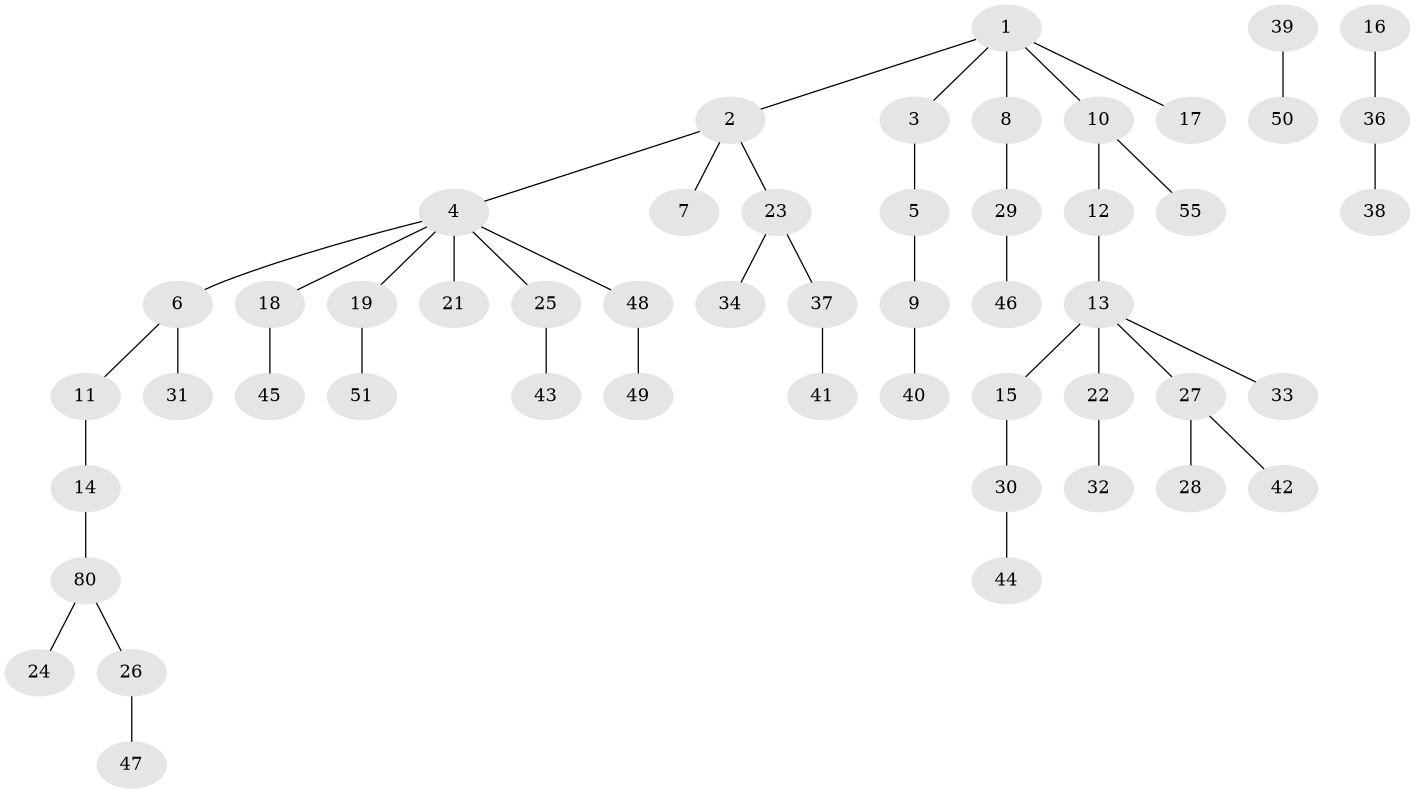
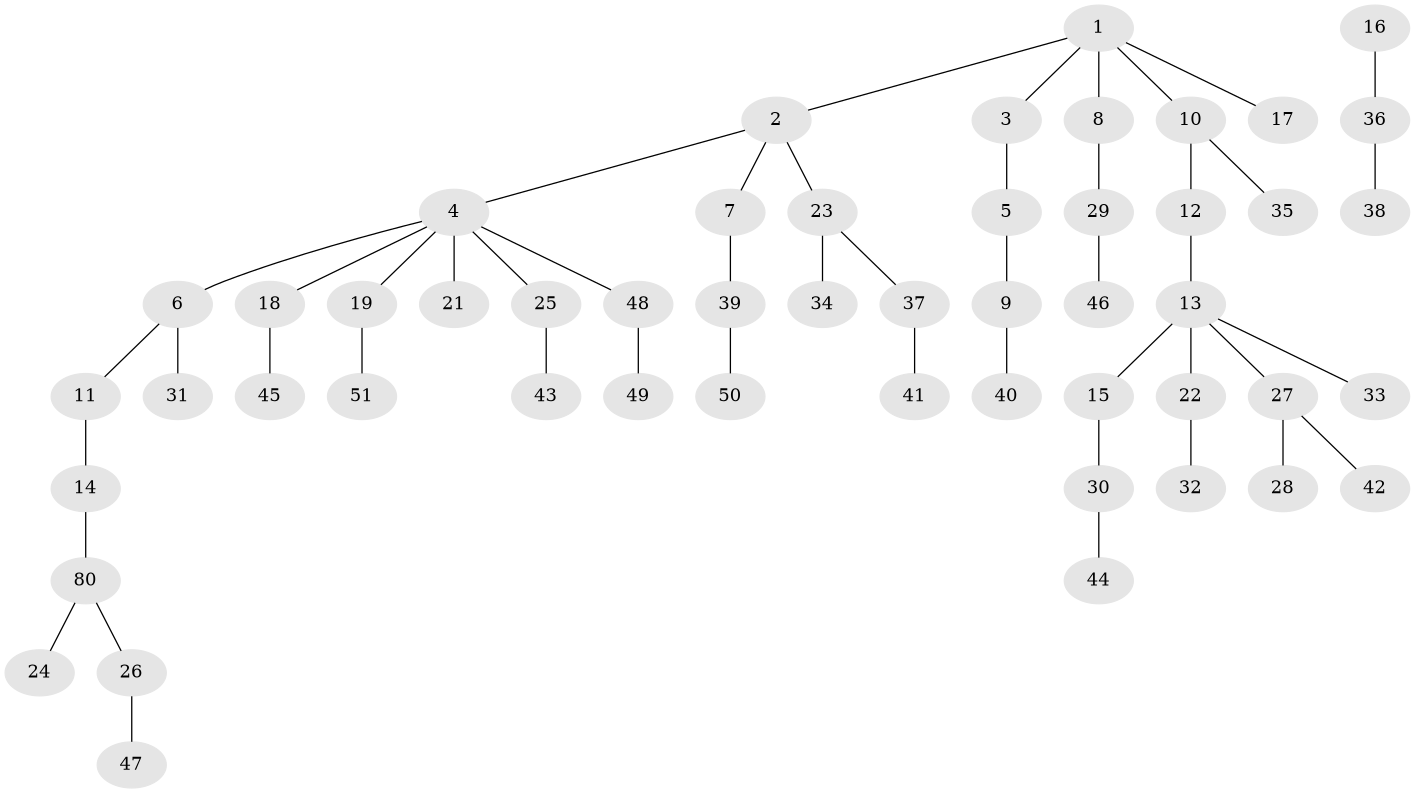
(1191, 212) -> (1283, 212)
none -> (730, 259)
